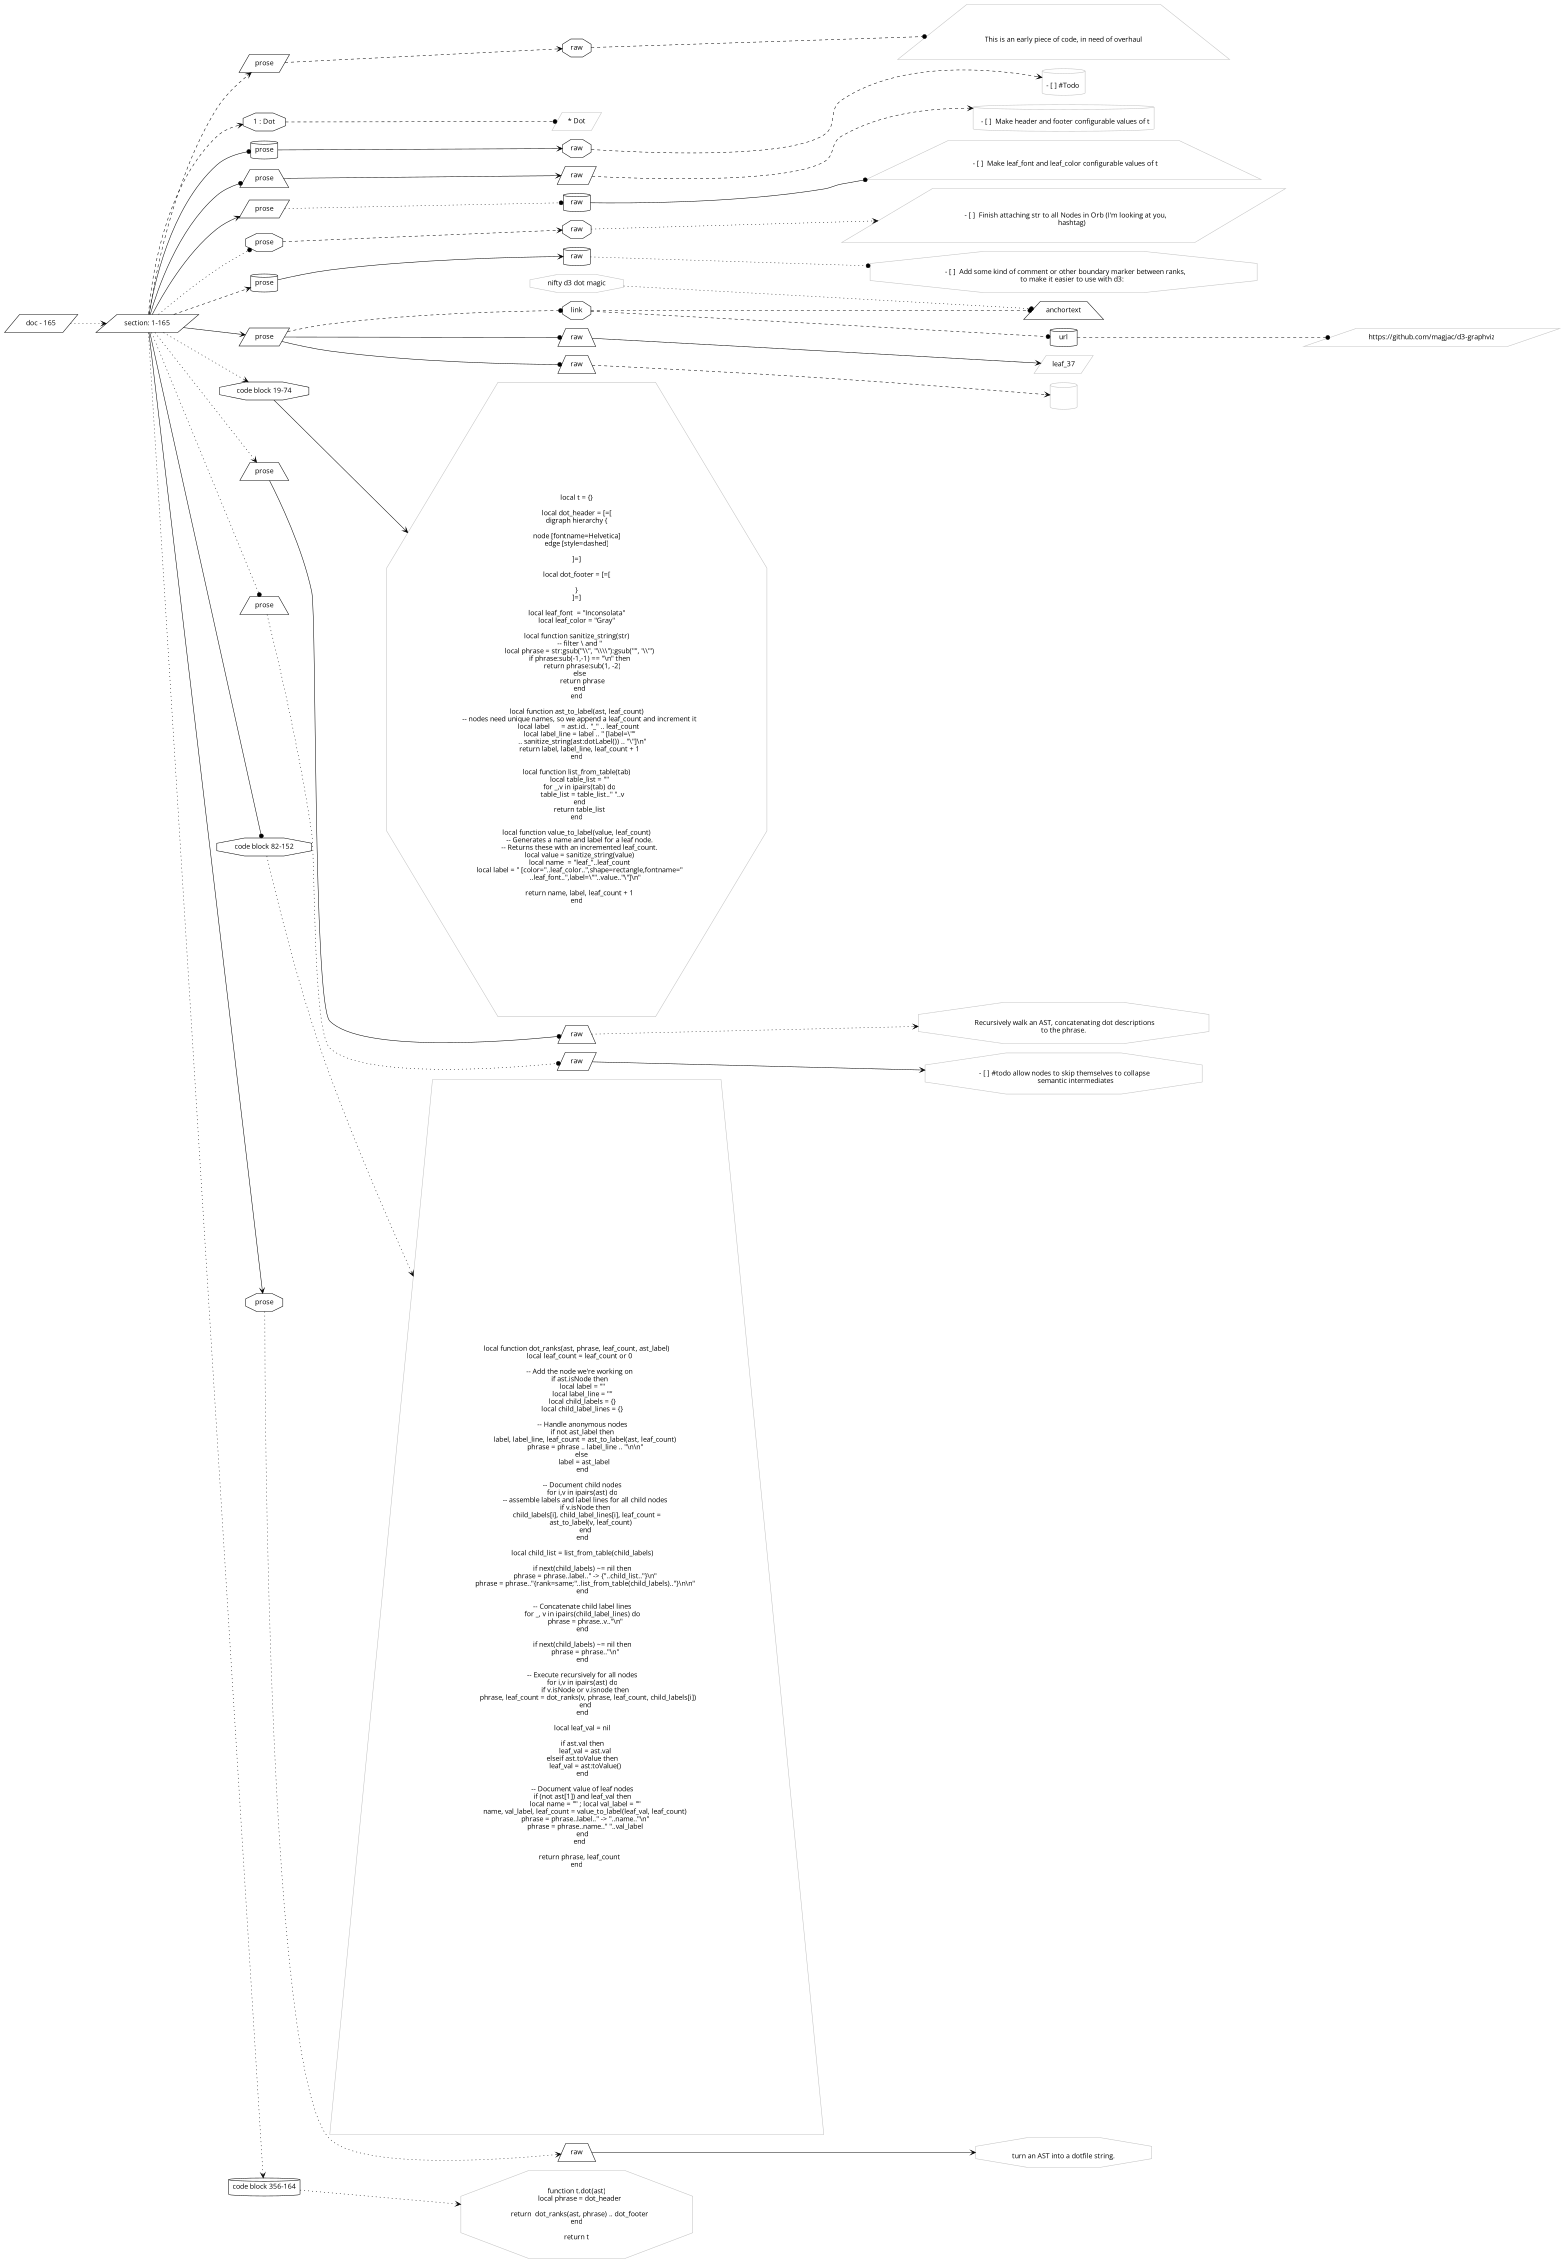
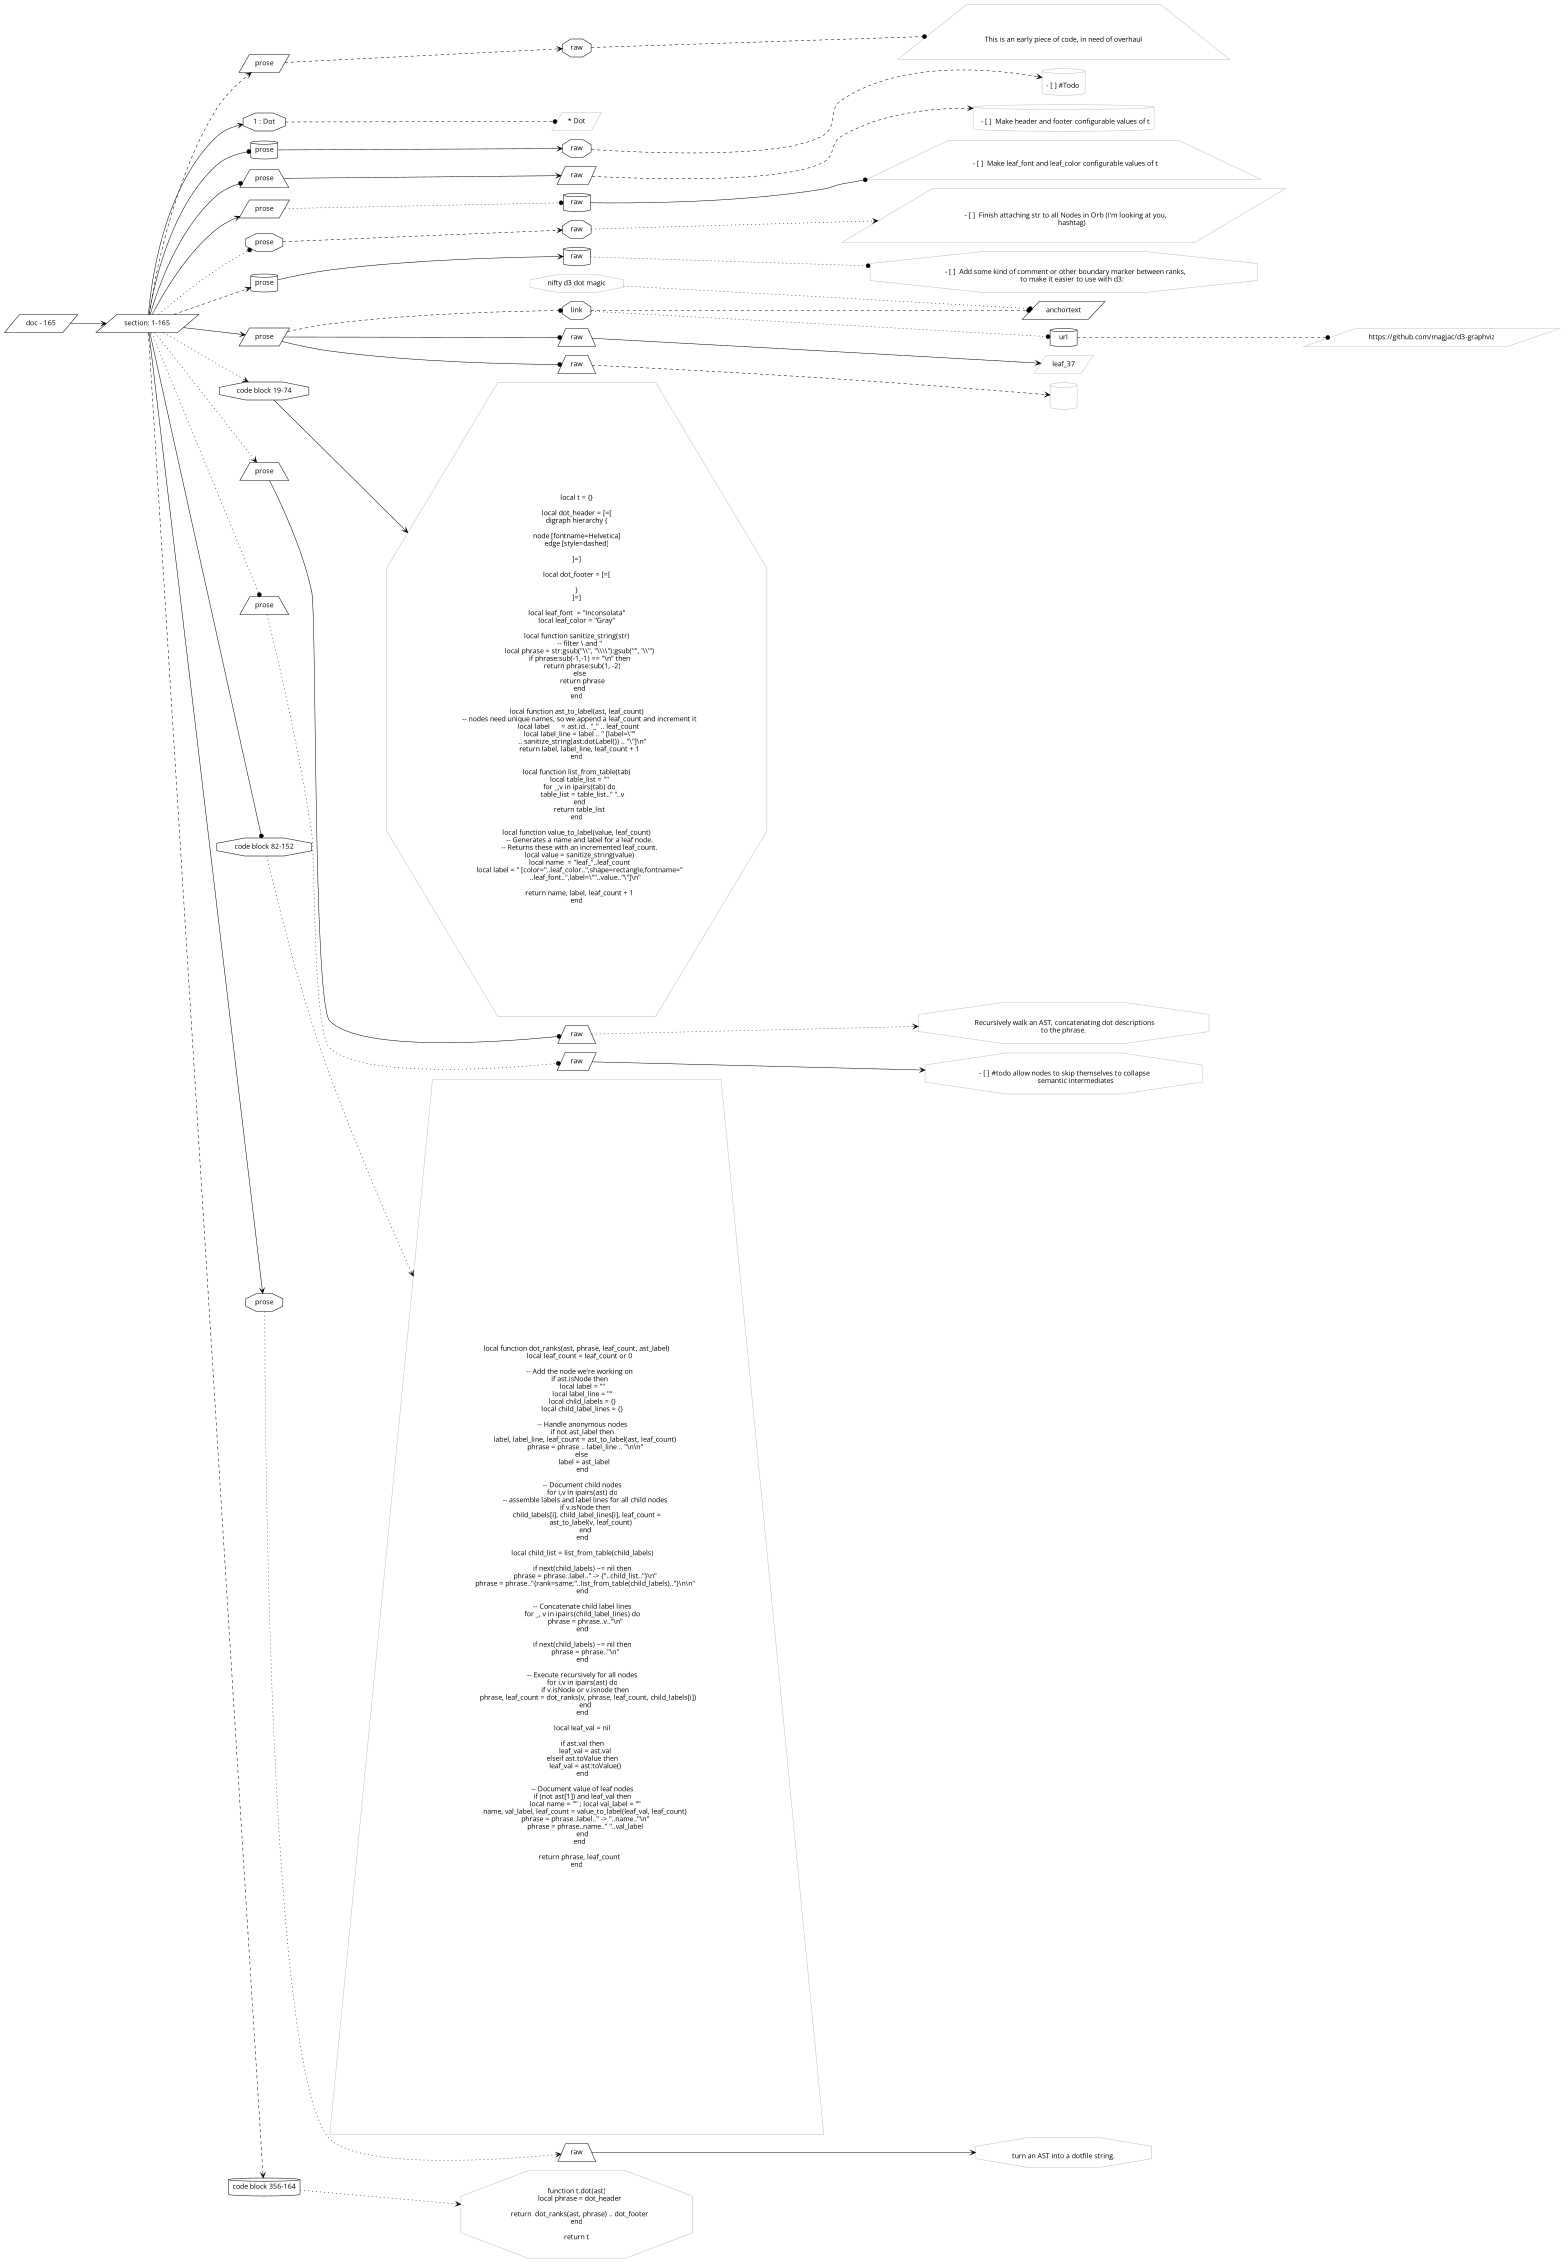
(189, 174) -> (189, 174)
(1064, 310) -> (1064, 310)
(86, 324) -> (86, 324)
(818, 324) -> (818, 324)
(206, 1253) -> (206, 1253)
